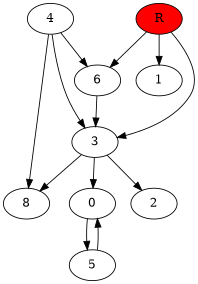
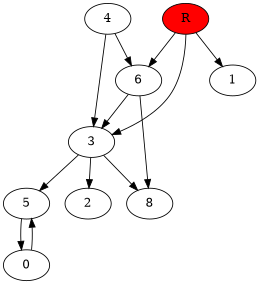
(39, 107) -> (144, 138)
(94, 169) -> (62, 170)
